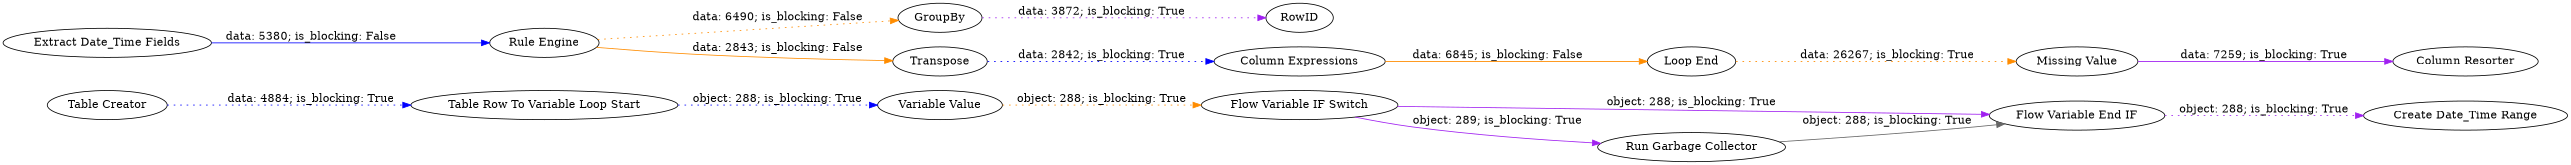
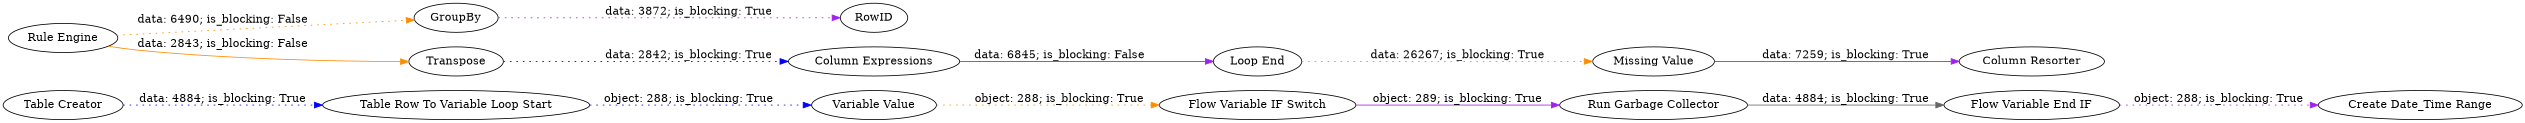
(107, 43) -> none
(1512, 61) -> (1083, 61)
(1689, 110) -> none
(1887, 121) -> (1846, 99)
